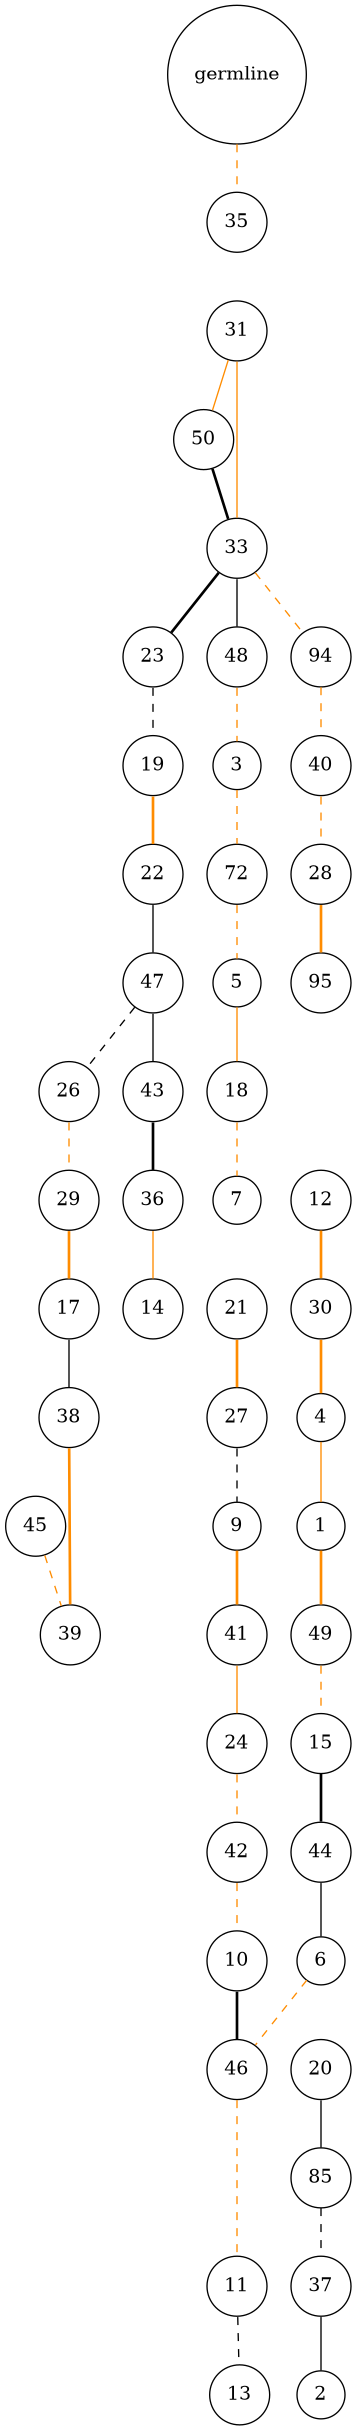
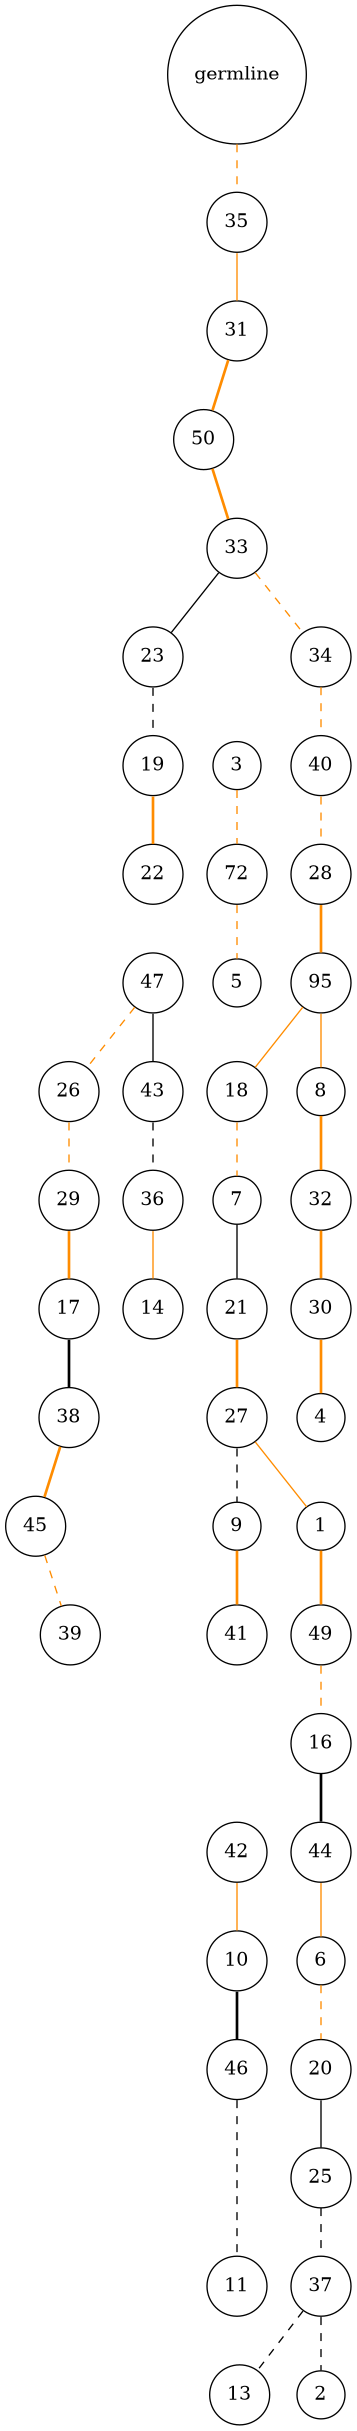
(220, 385) -> (220, 385)
(237, 440) -> (237, 277)
(220, 494) -> (220, 494)
(195, 603) -> (195, 603)
(237, 657) -> none
(321, 657) -> (321, 657)
(153, 929) -> none
(237, 1034) -> (279, 1037)
(111, 1037) -> (111, 1037)
none -> (321, 1092)
(153, 1146) -> (153, 1146)
(321, 1200) -> (321, 1200)
none -> (237, 1252)
(69, 1364) -> (69, 1364)
(321, 1472) -> (281, 1474)
(70, 1526) -> (52, 1472)
(237, 1744) -> none
(321, 1744) -> (321, 1744)
(237, 1907) -> (237, 1907)
(321, 1910) -> (321, 1910)
(281, 2013) -> (321, 2012)
(237, 2178) -> (237, 2178)
(321, 2178) -> (321, 2178)
(238, 2341) -> (280, 2341)
(321, 2344) -> (321, 2344)
